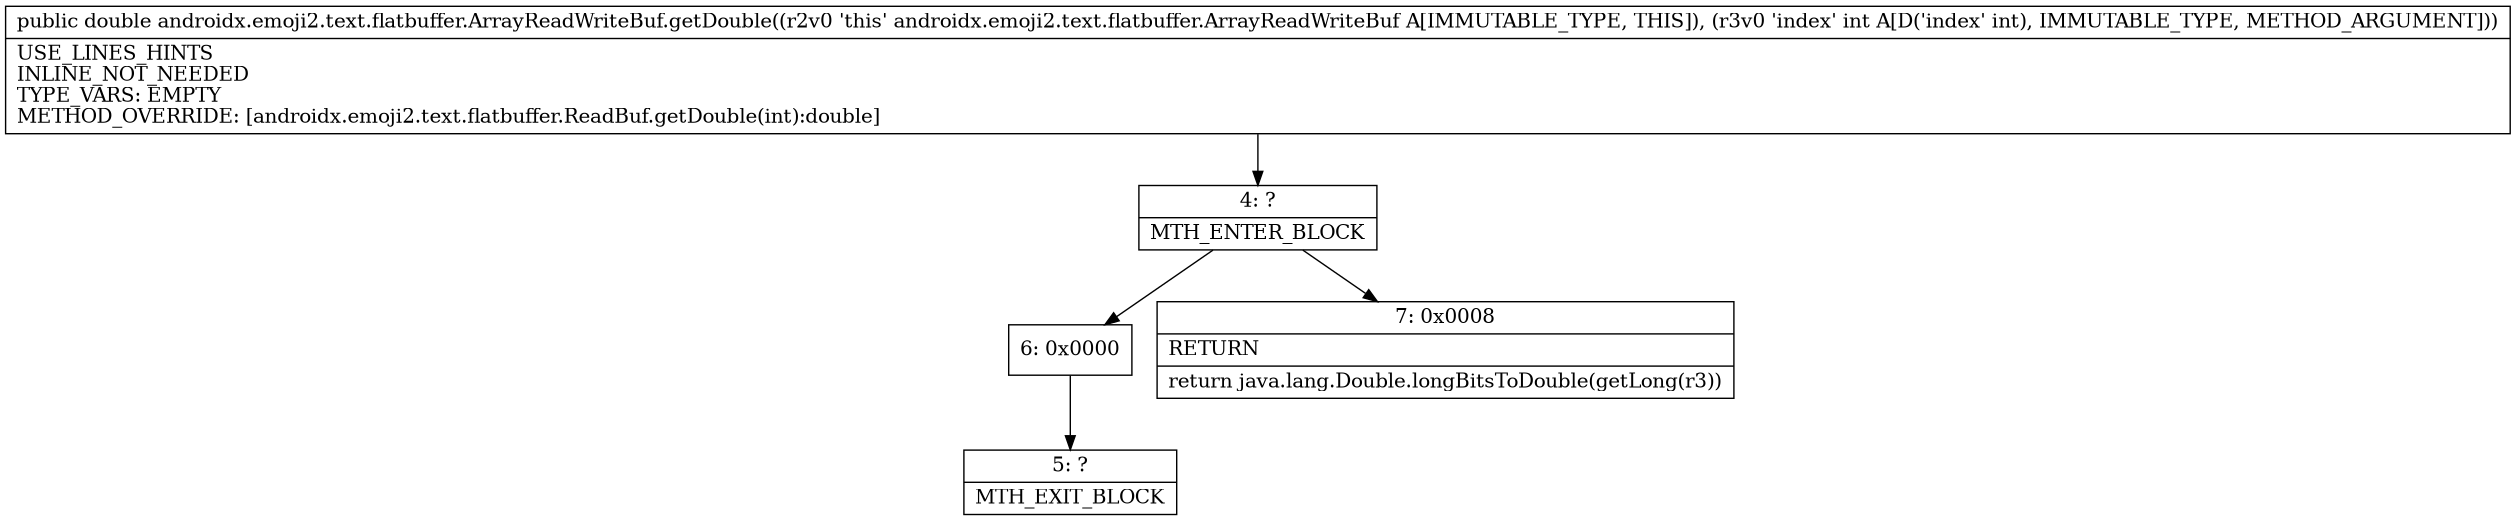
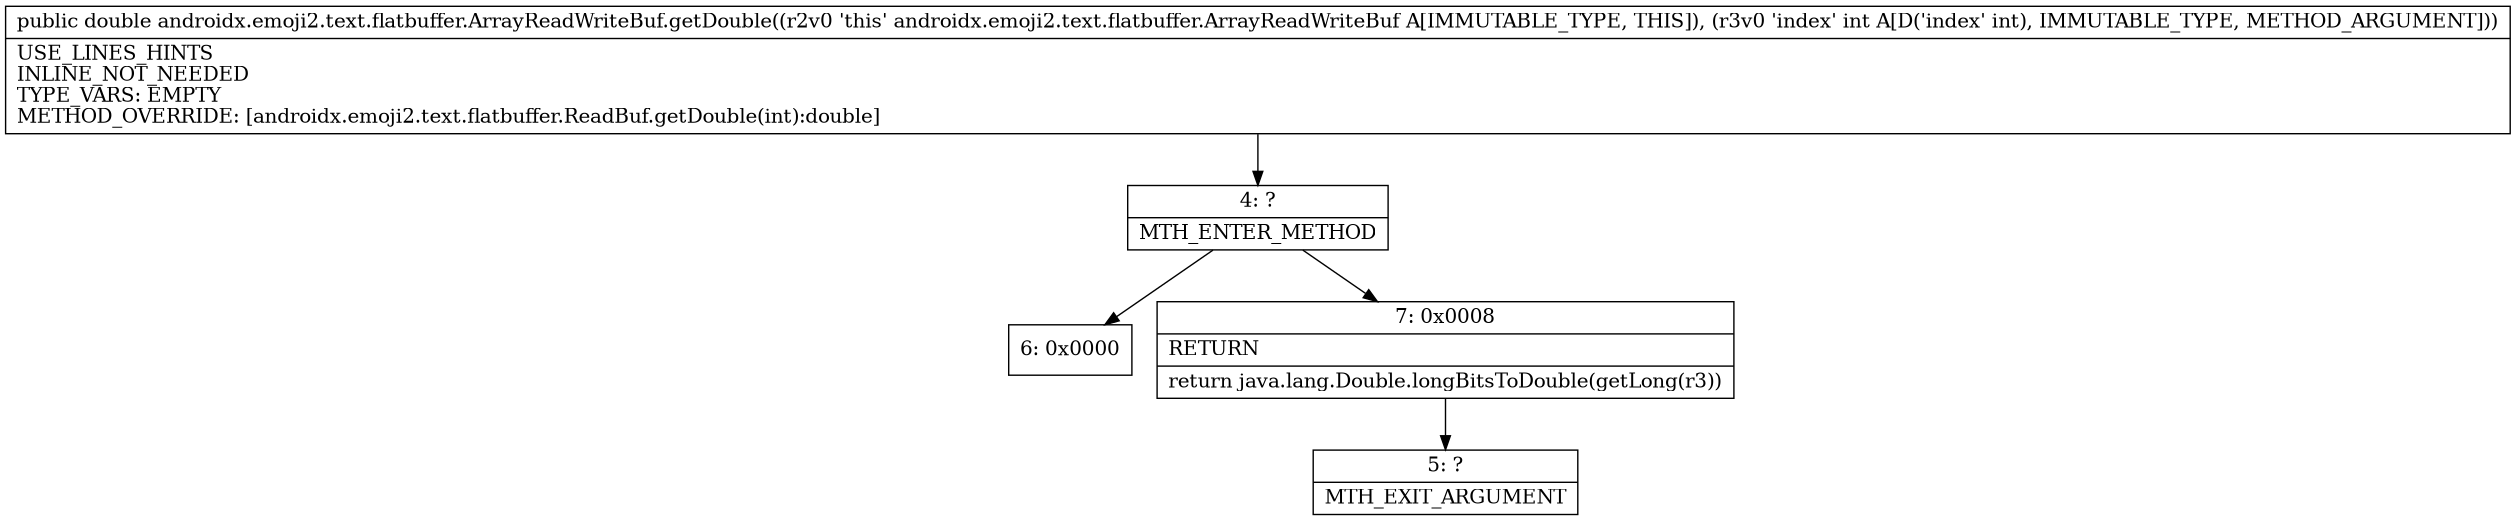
(1258, 233) -> (1258, 233)
(1070, 406) -> (1446, 417)
(1070, 498) -> (1446, 498)
